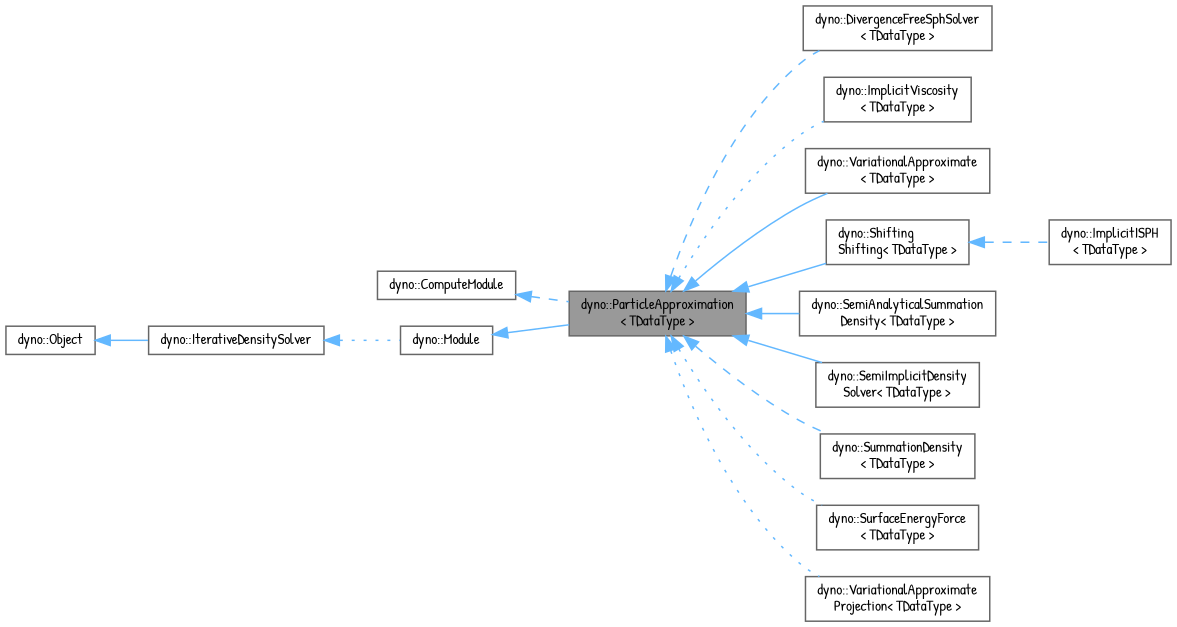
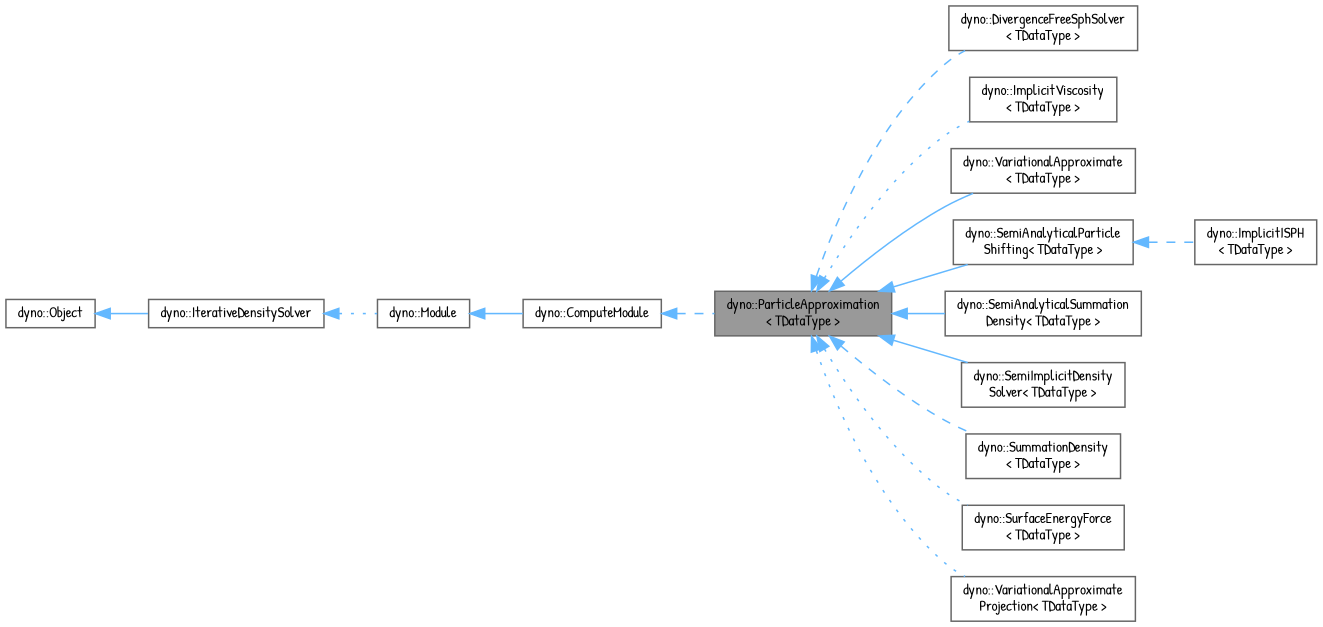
(898, 242) -> (1043, 242)
(538, 329) -> (504, 314)
